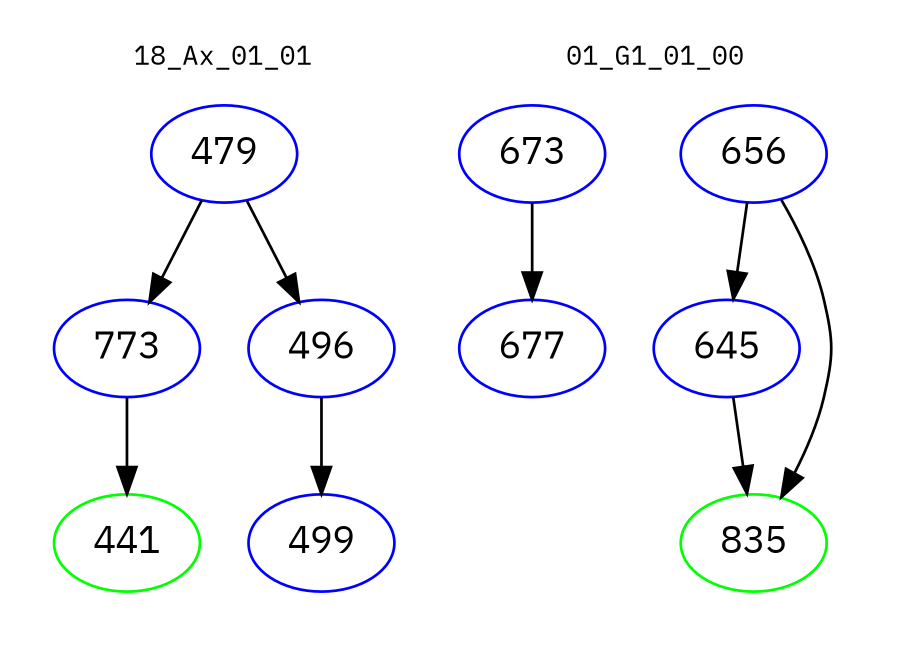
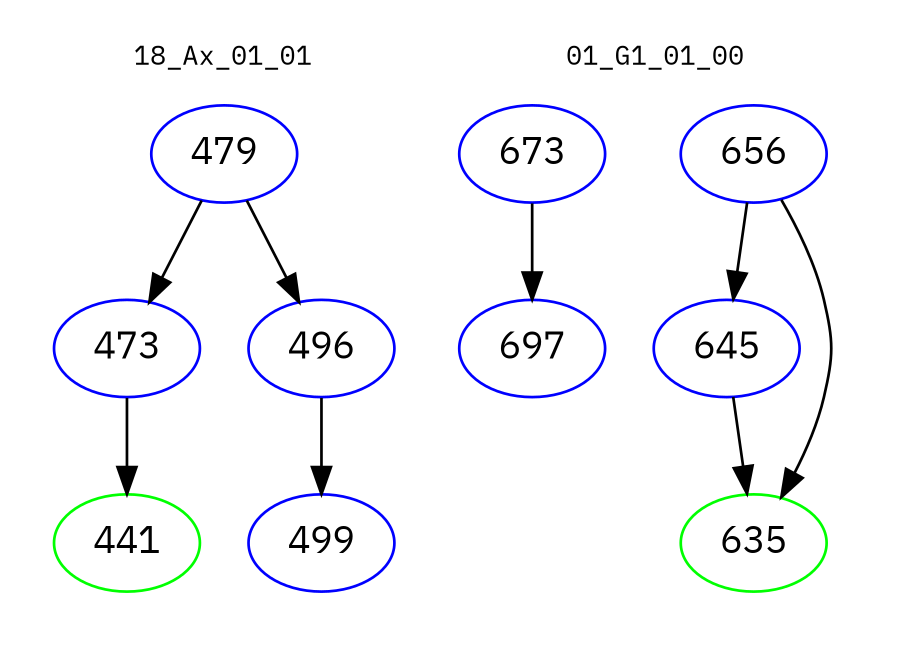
(127, 348) -> (127, 348)
(532, 348) -> (532, 348)
(754, 543) -> (754, 543)
